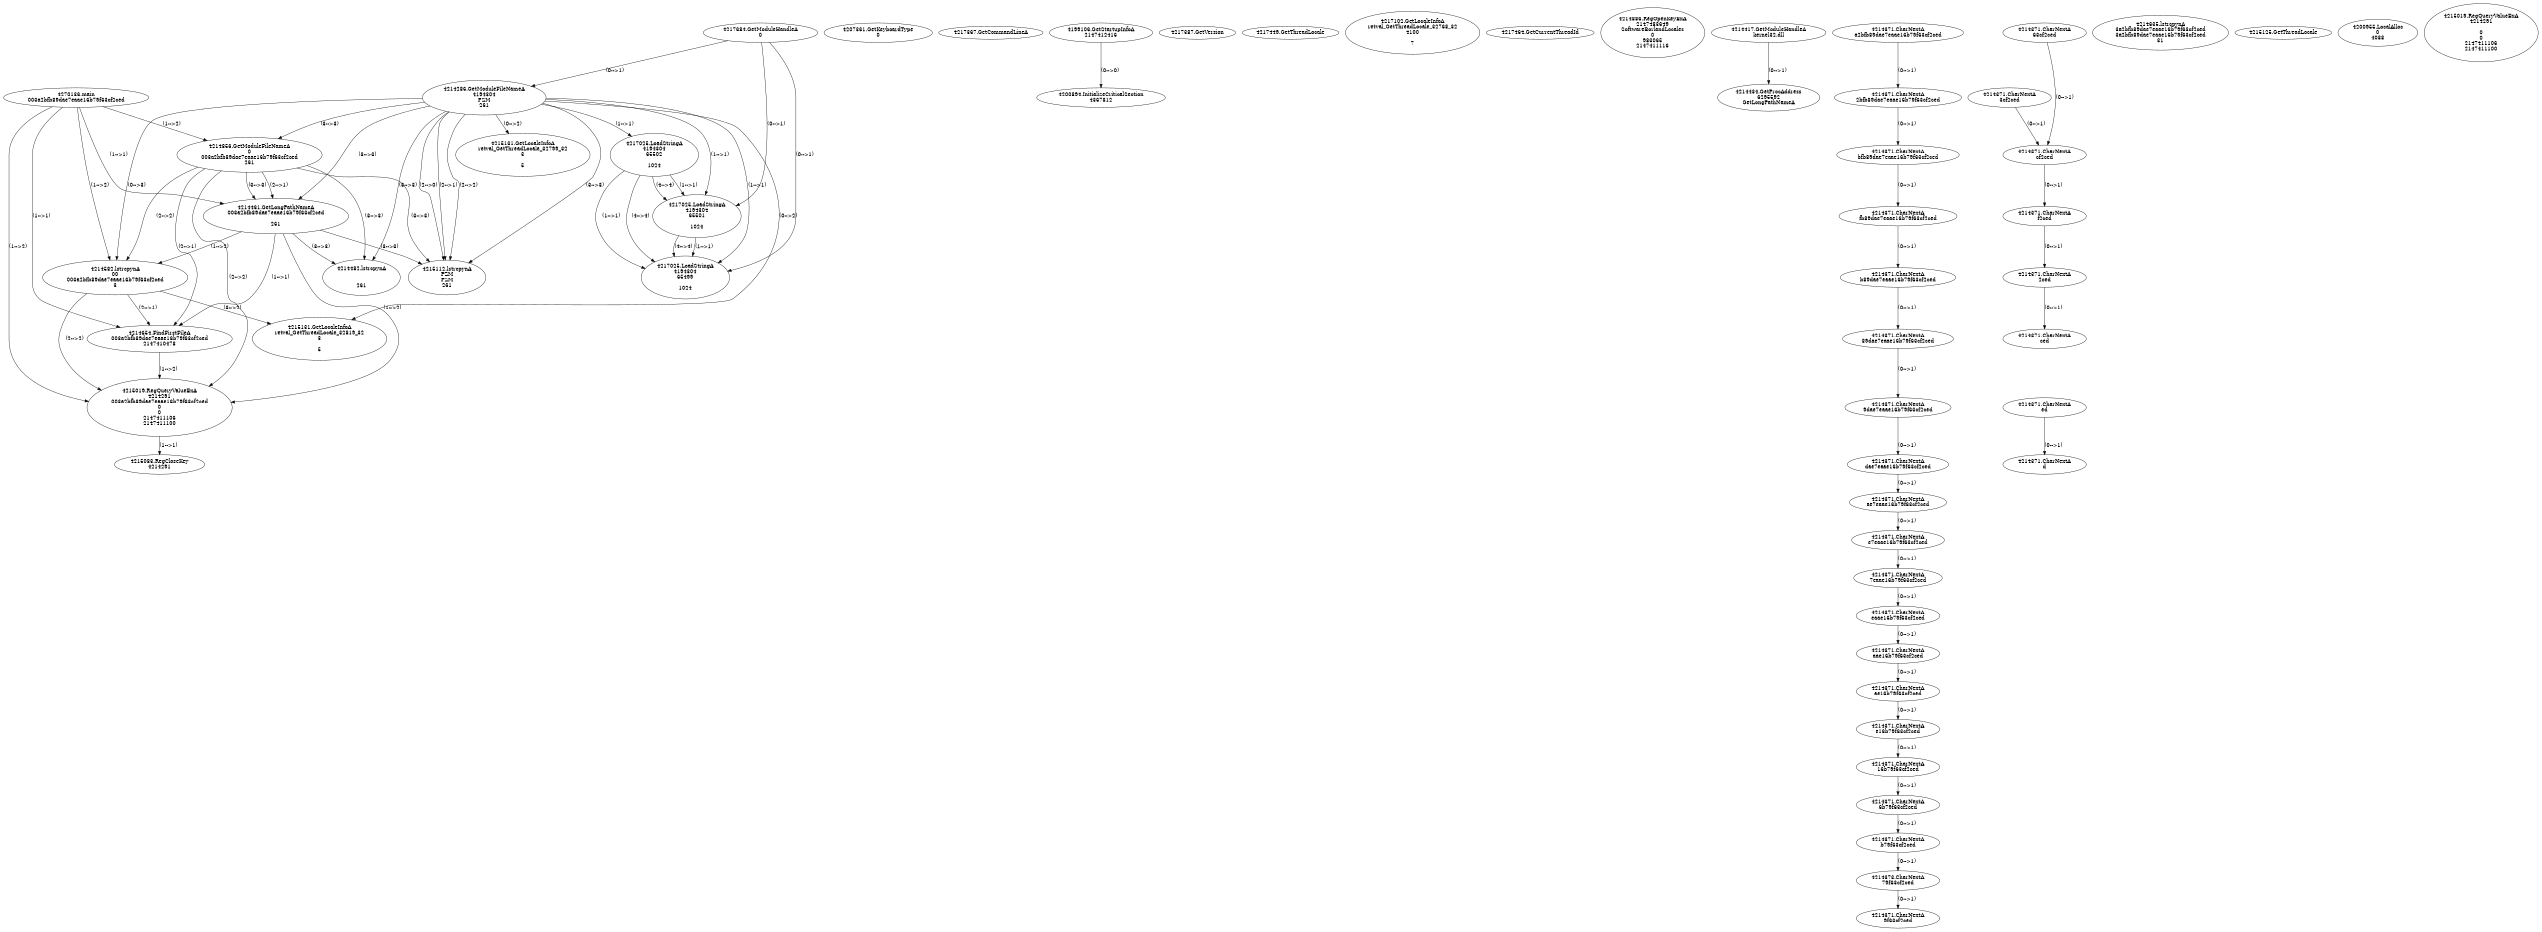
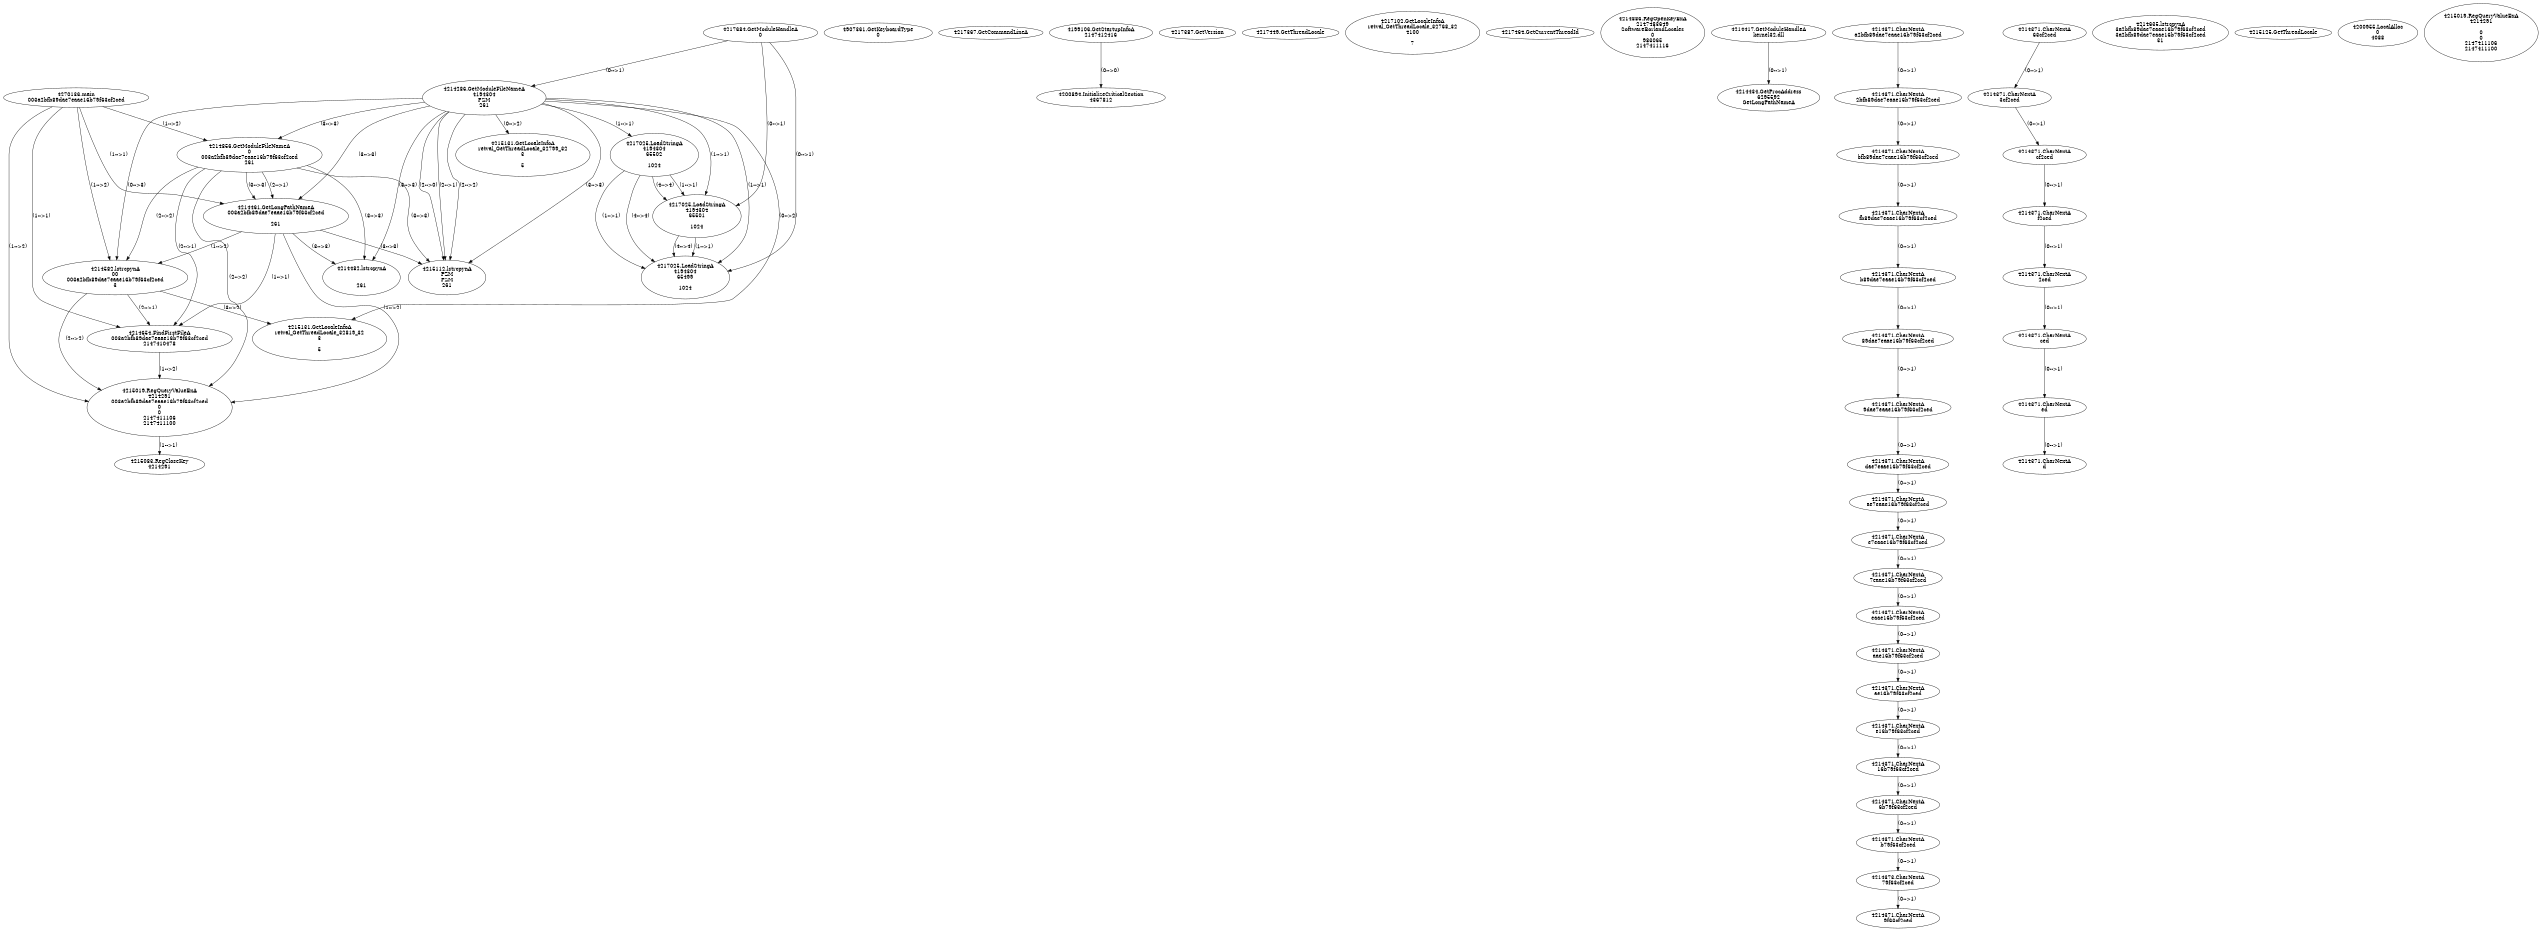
(878, 33) -> (878, 33)
(2055, 92) -> (2028, 64)
none -> (2045, 371)
